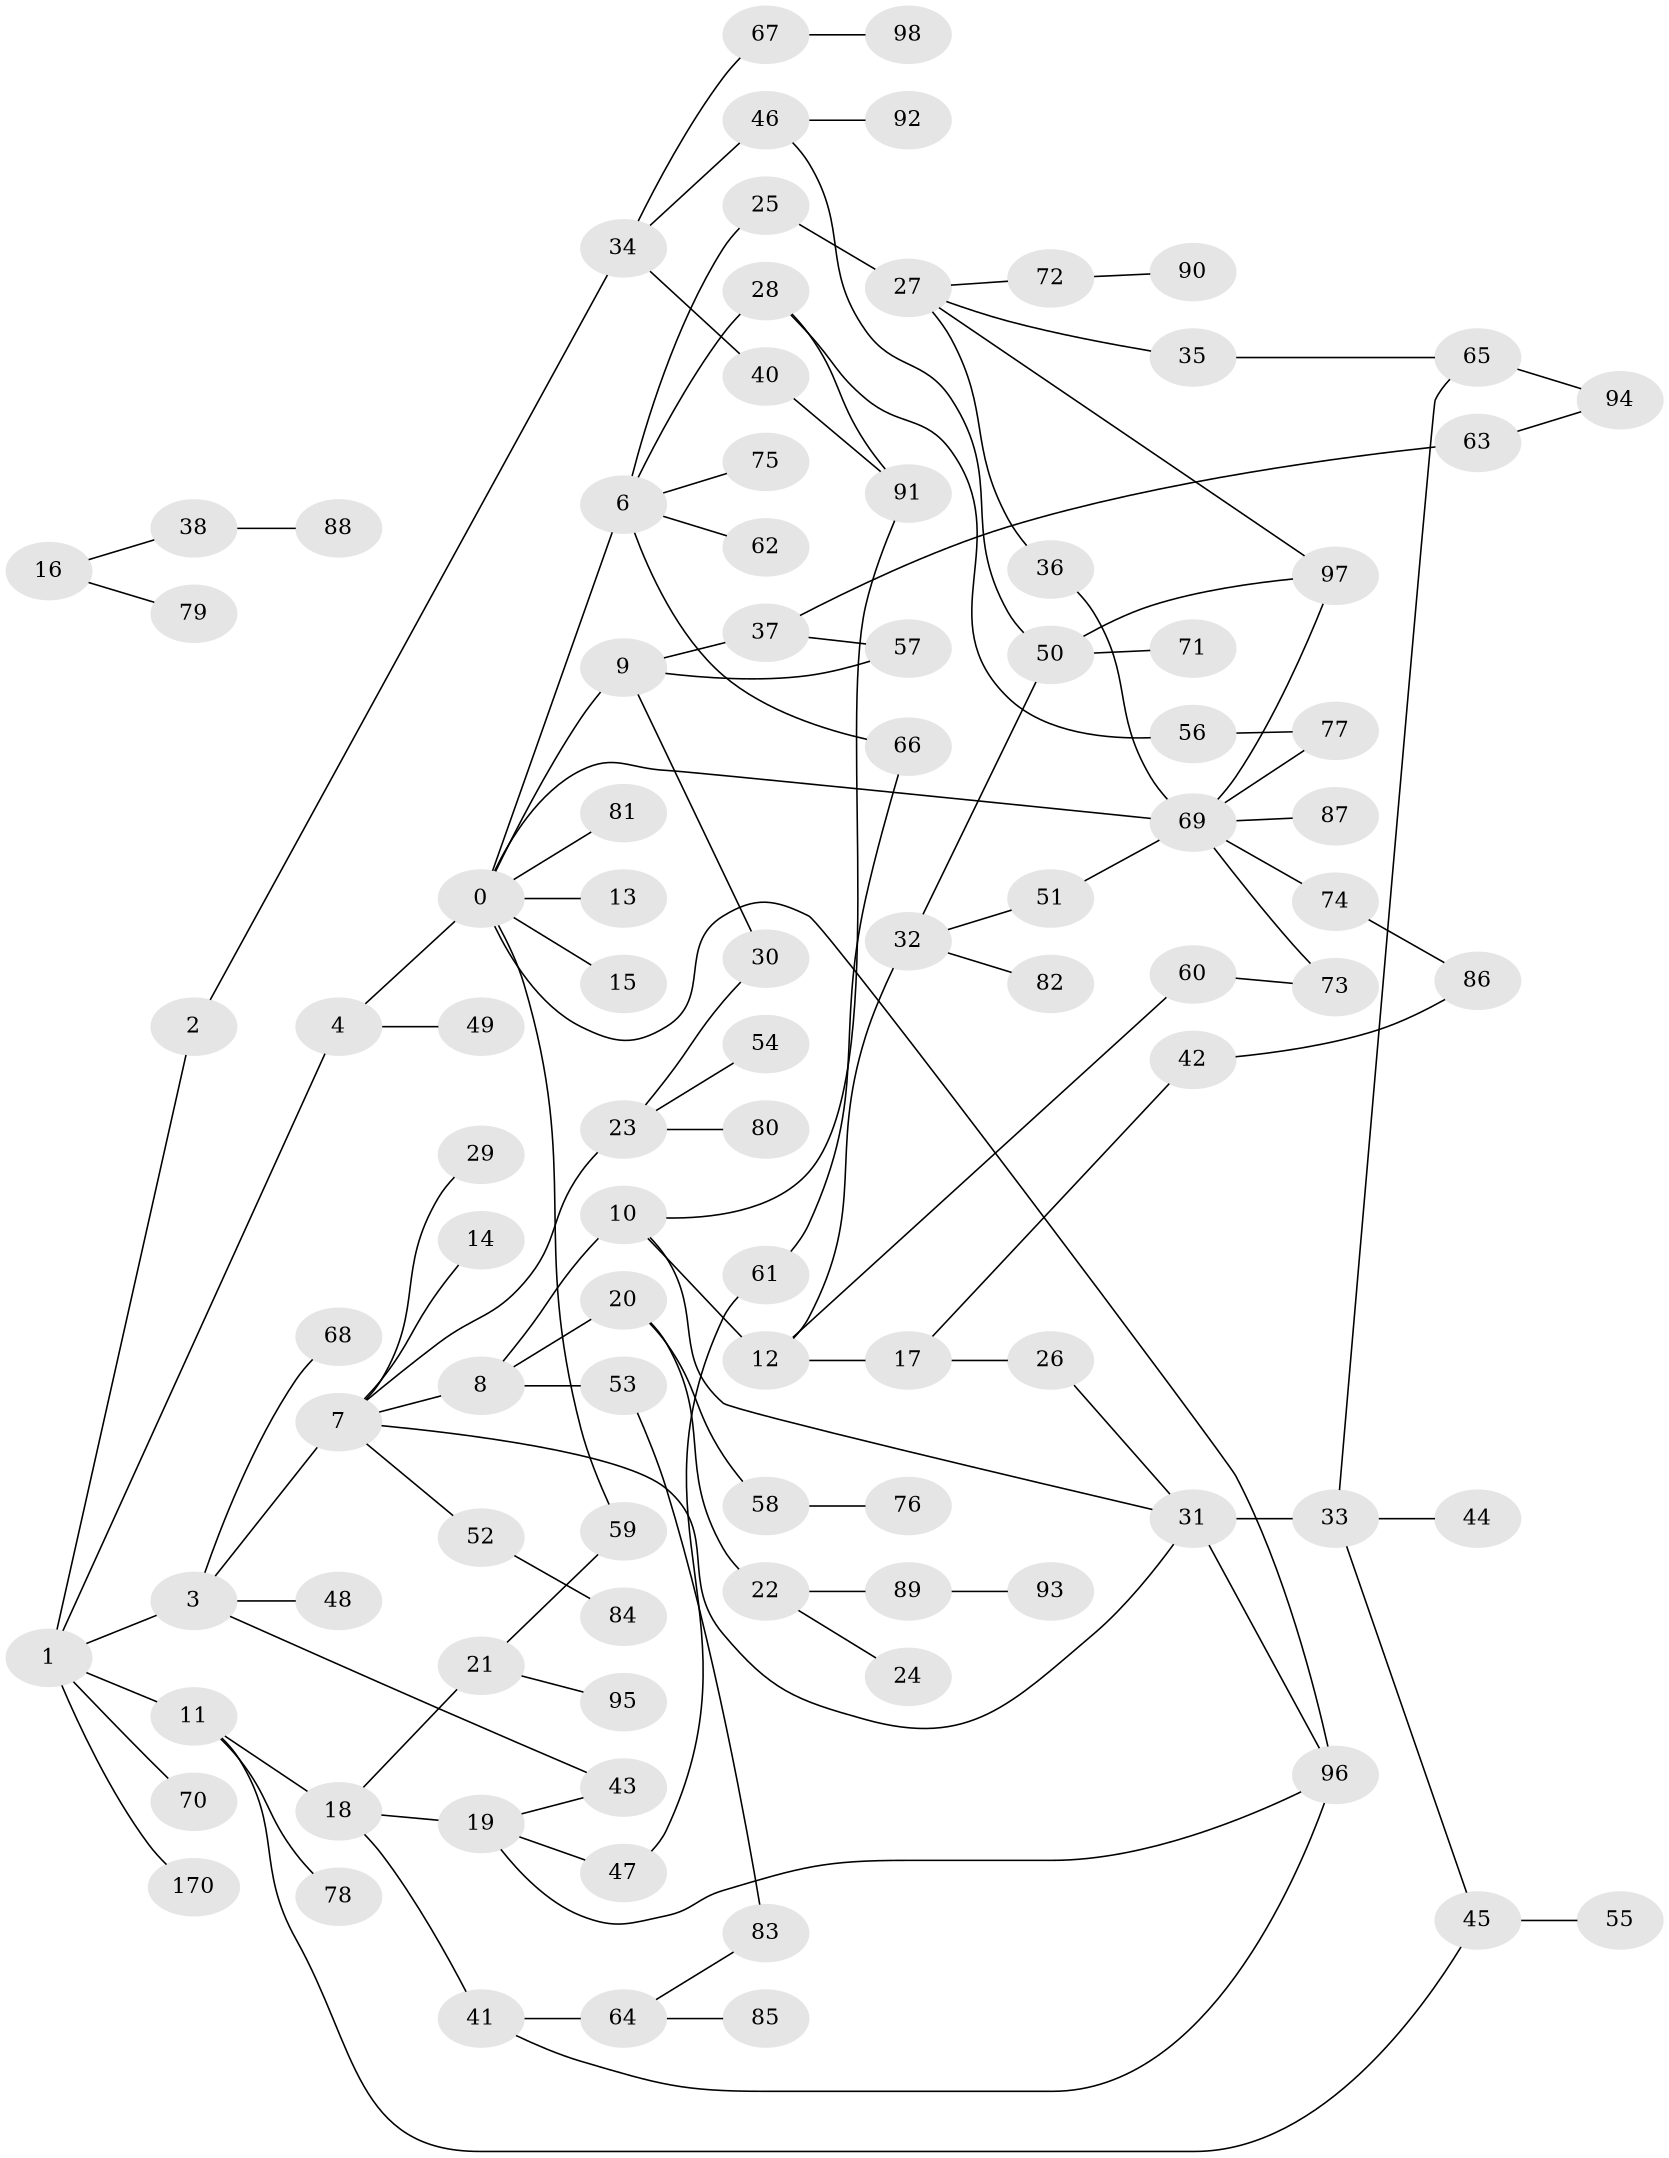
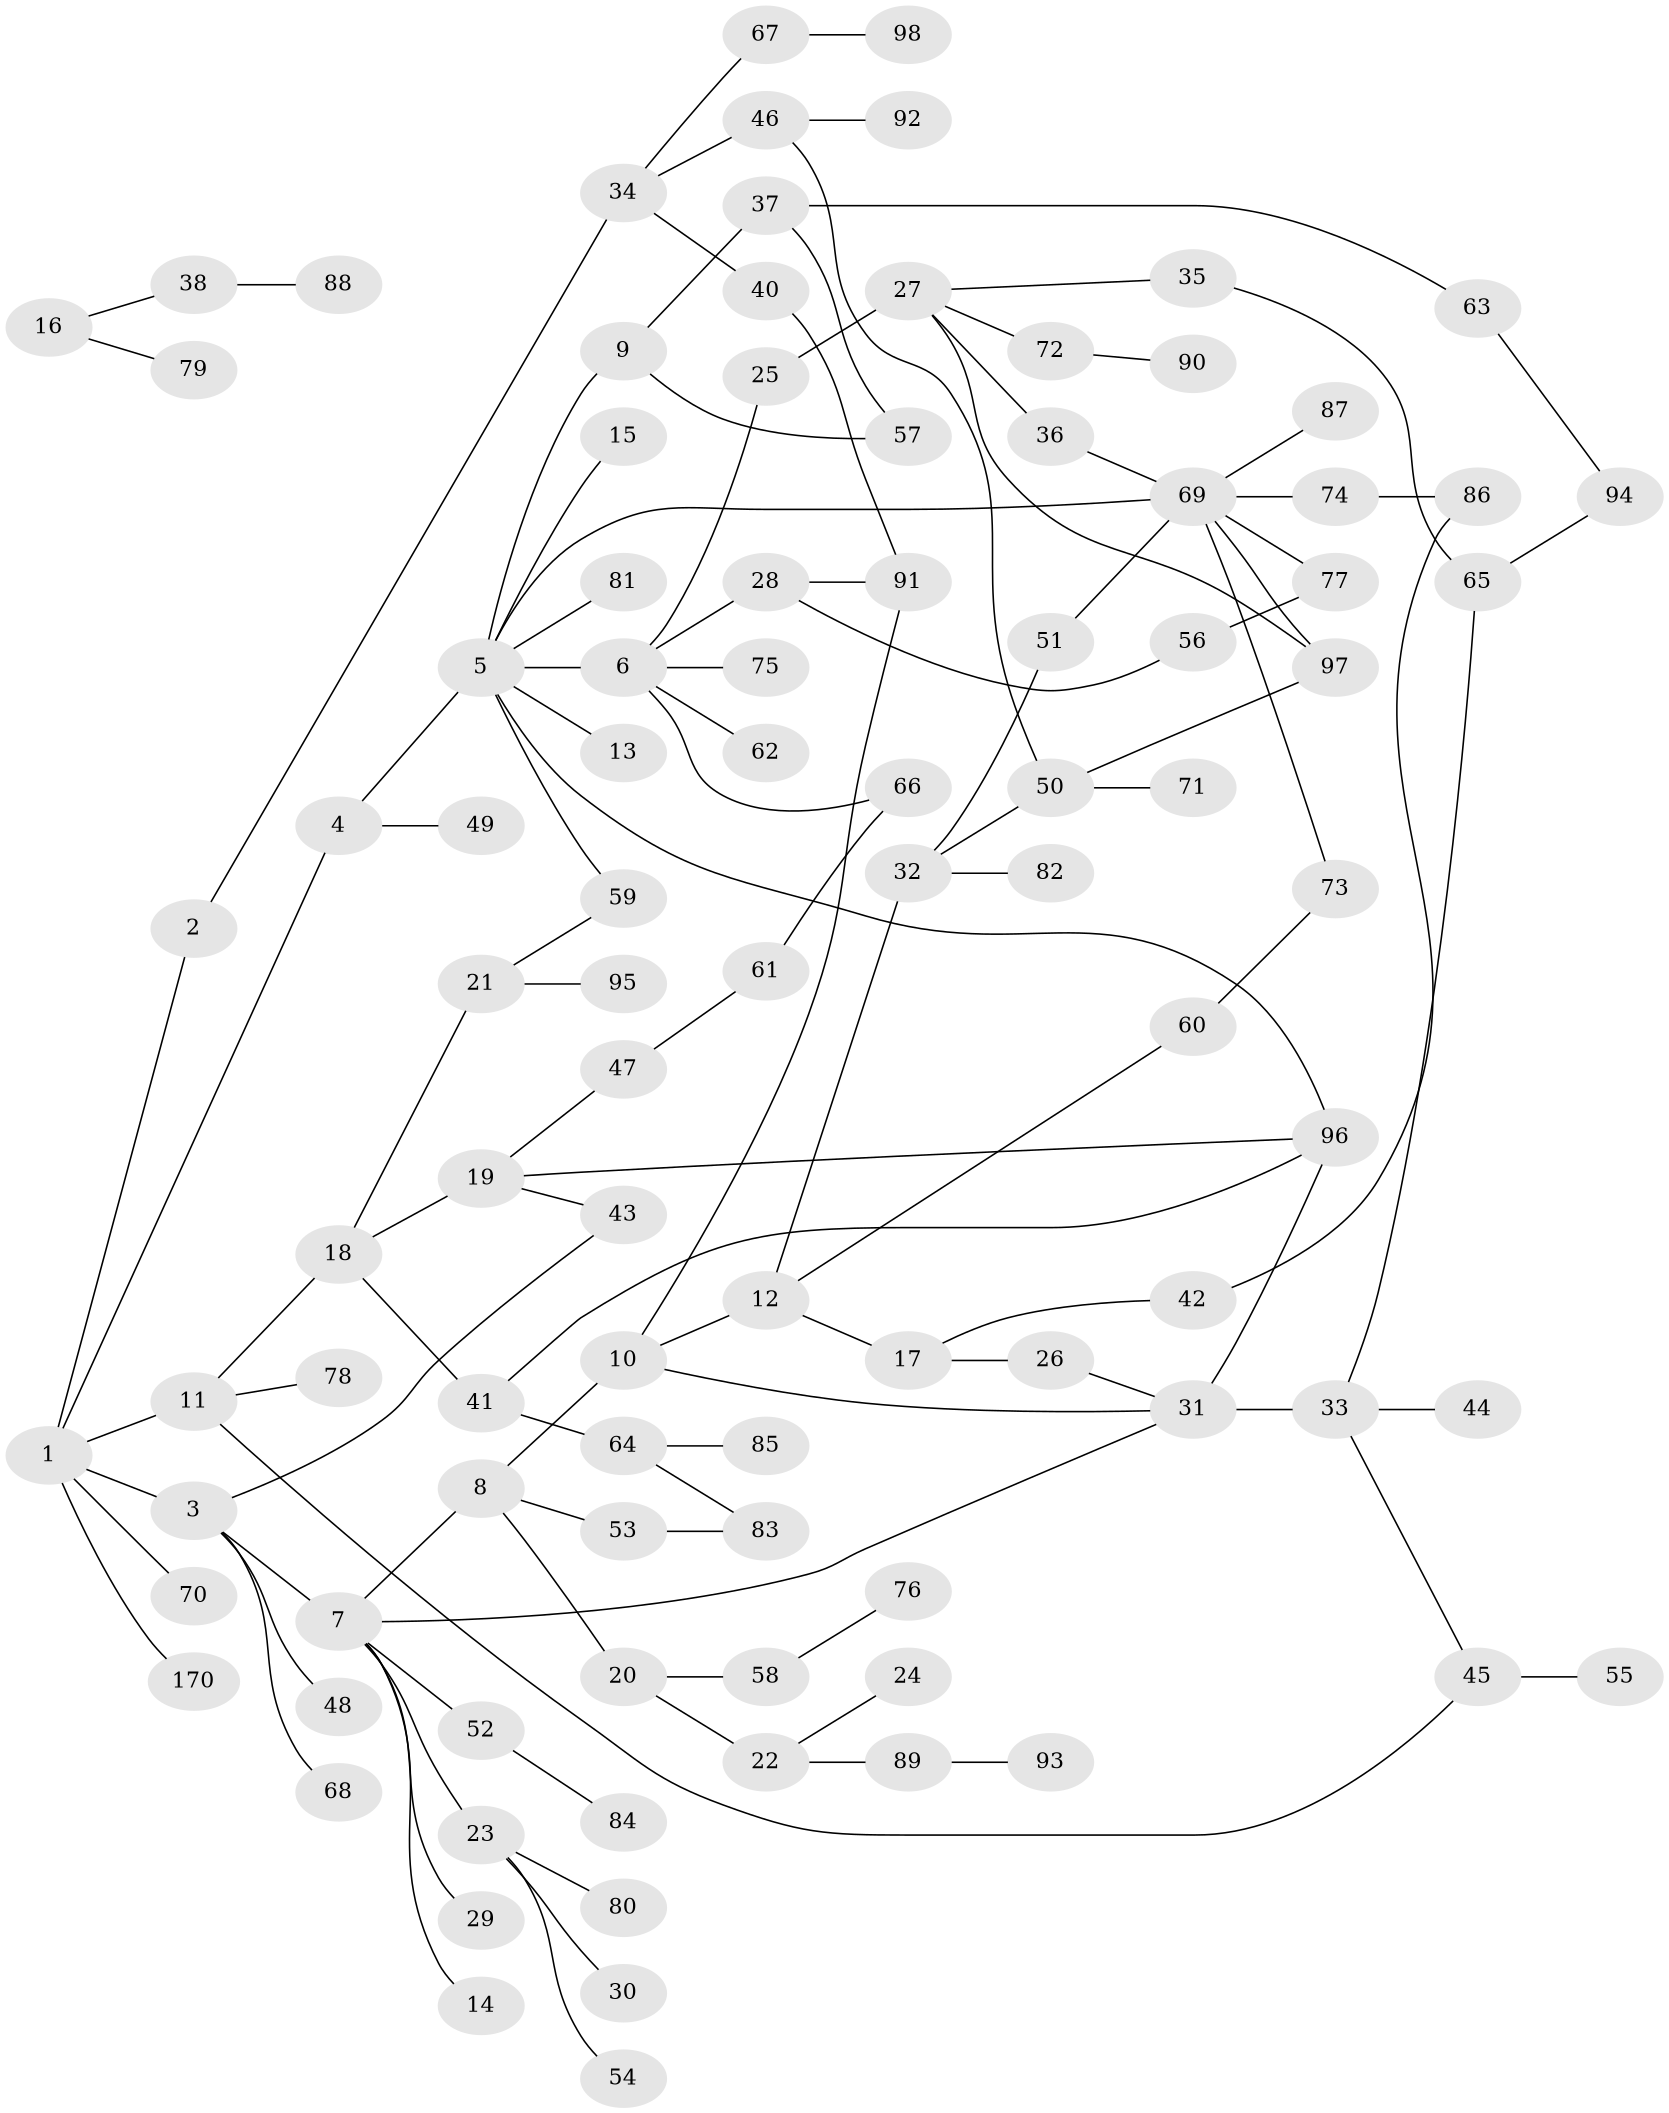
(695, 813) -> none
(481, 899) -> (481, 668)
